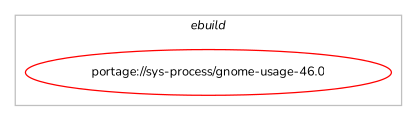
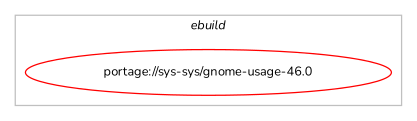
(208, 72) -> (208, 72)
